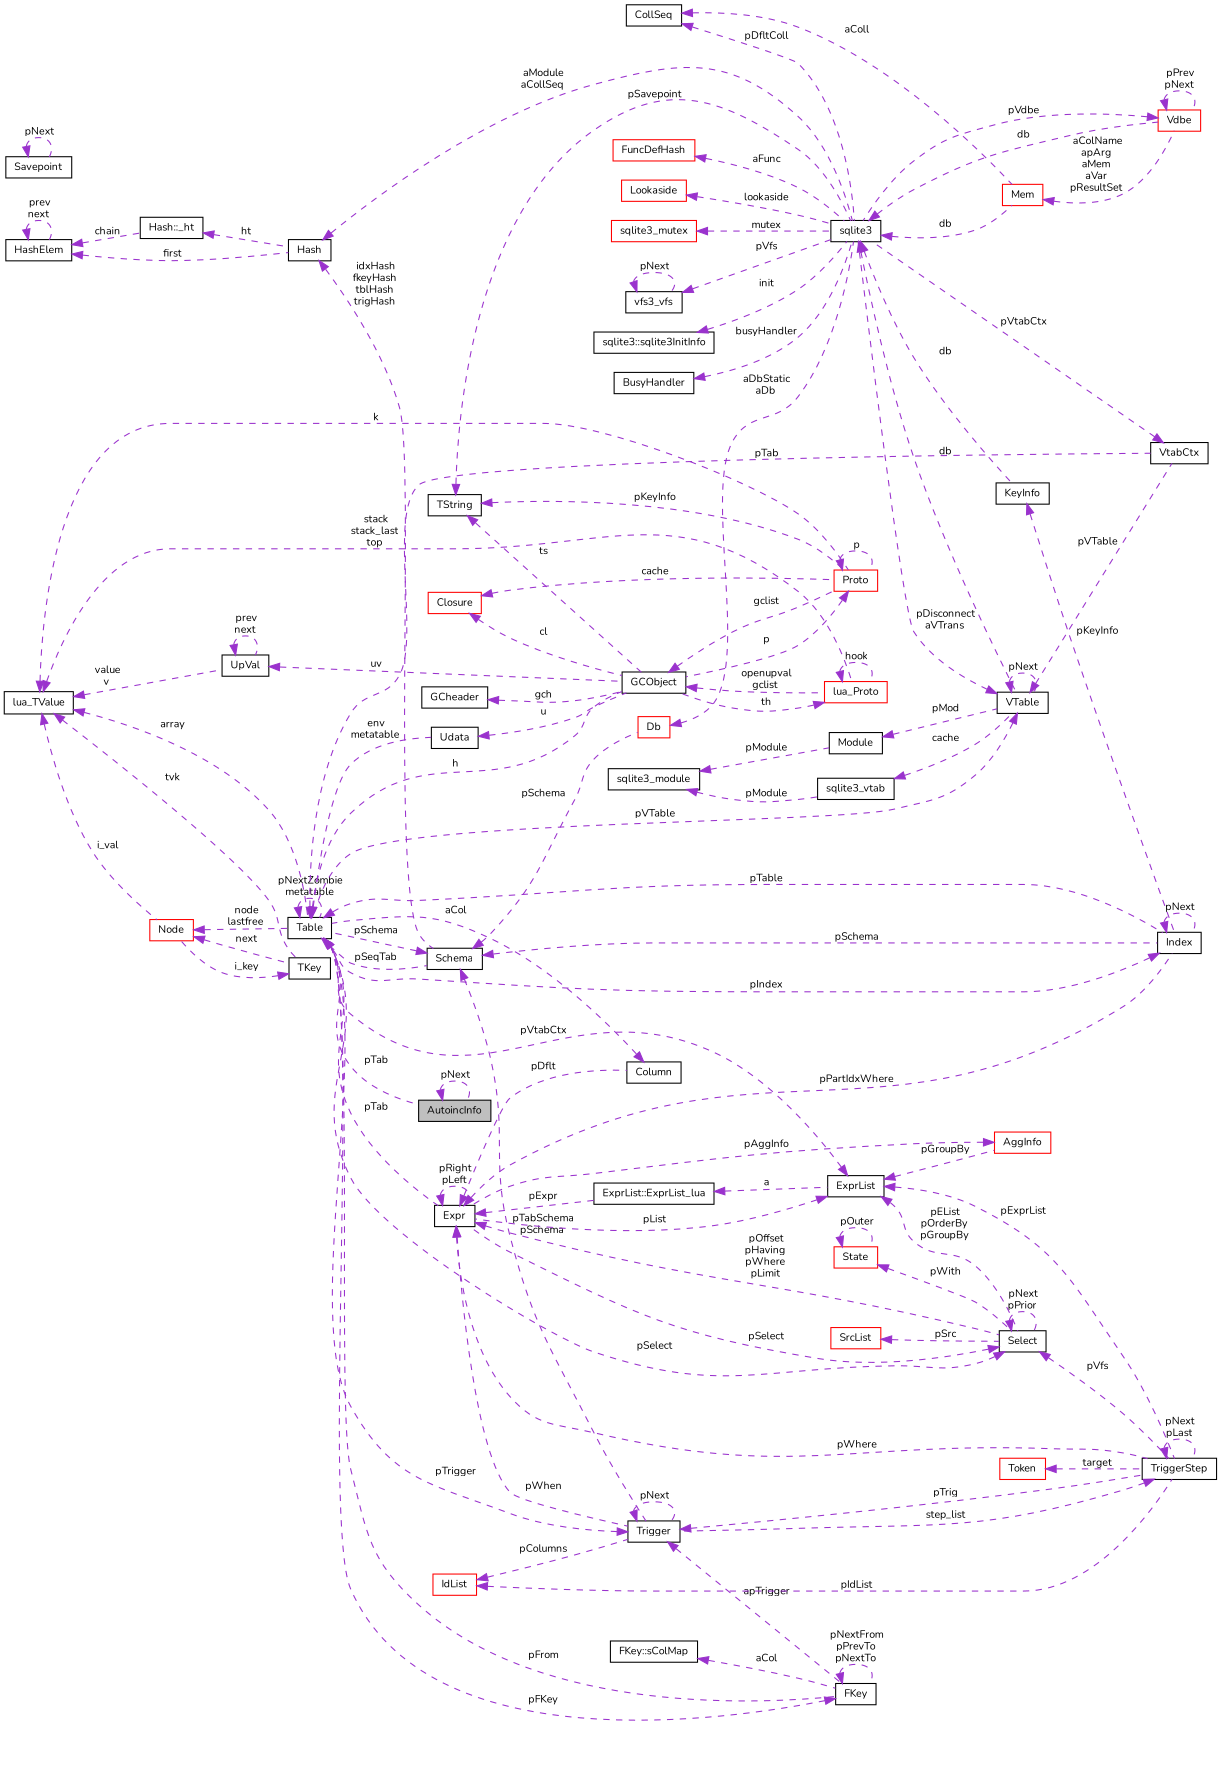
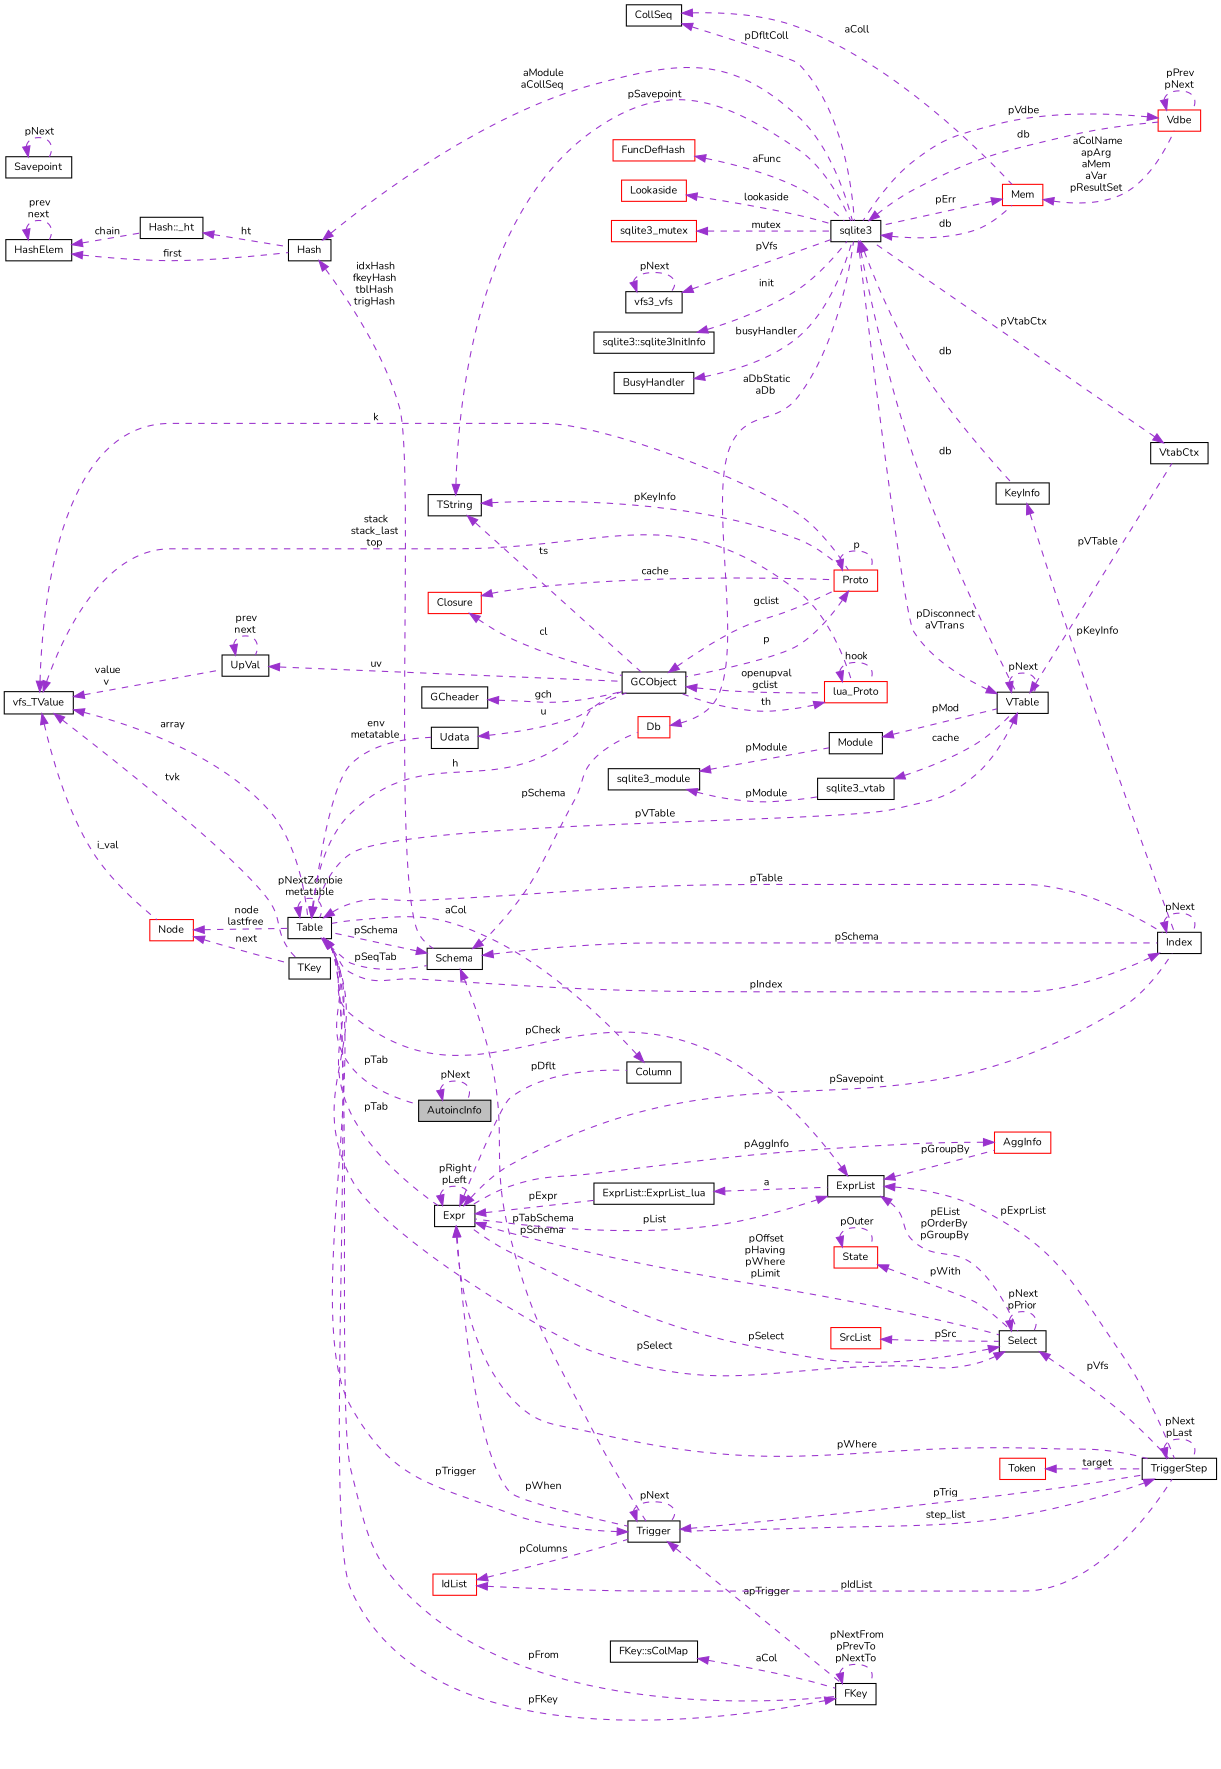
none -> (936, 213)
(555, 468) -> none
(39, 703) -> (39, 703)
(224, 973) -> none
(542, 1031) -> (542, 1031)
(856, 1079) -> (856, 1079)
